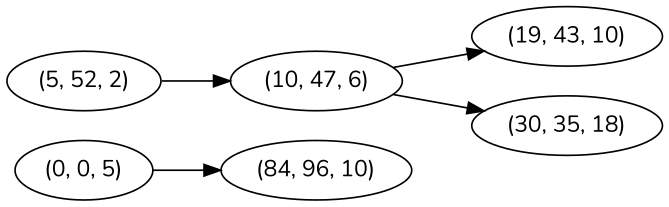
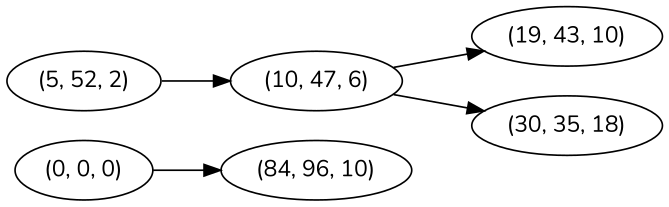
(84, 170) -> (84, 170)
